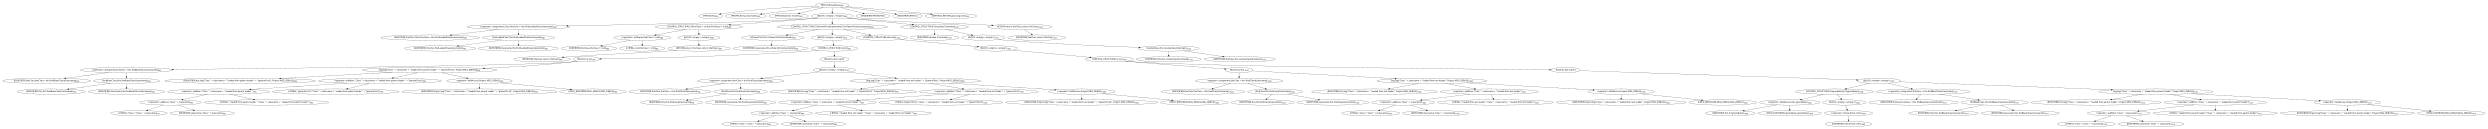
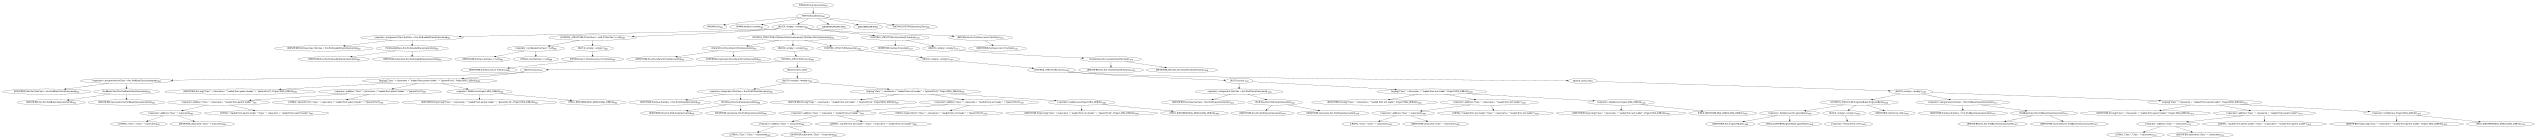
(791, 10) -> (813, 10)
none -> (660, 59)
(1848, 118) -> (1875, 108)
